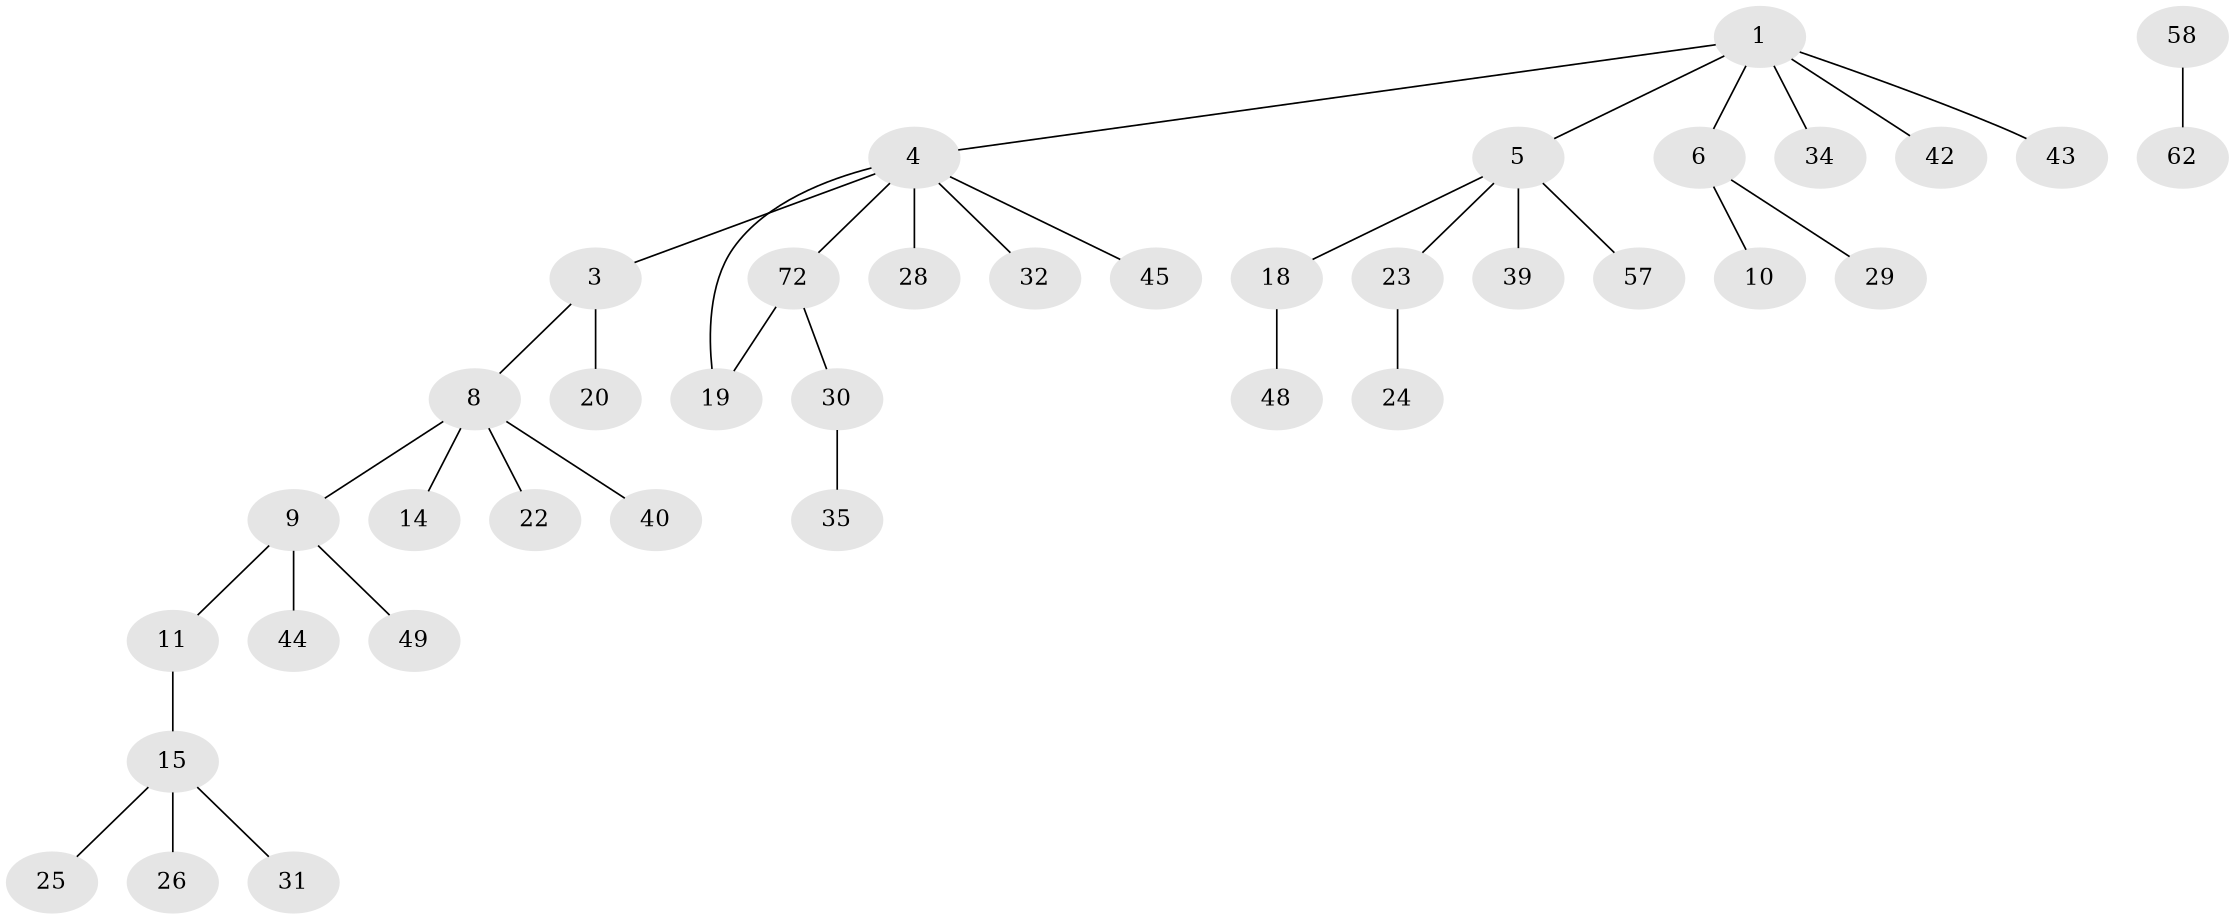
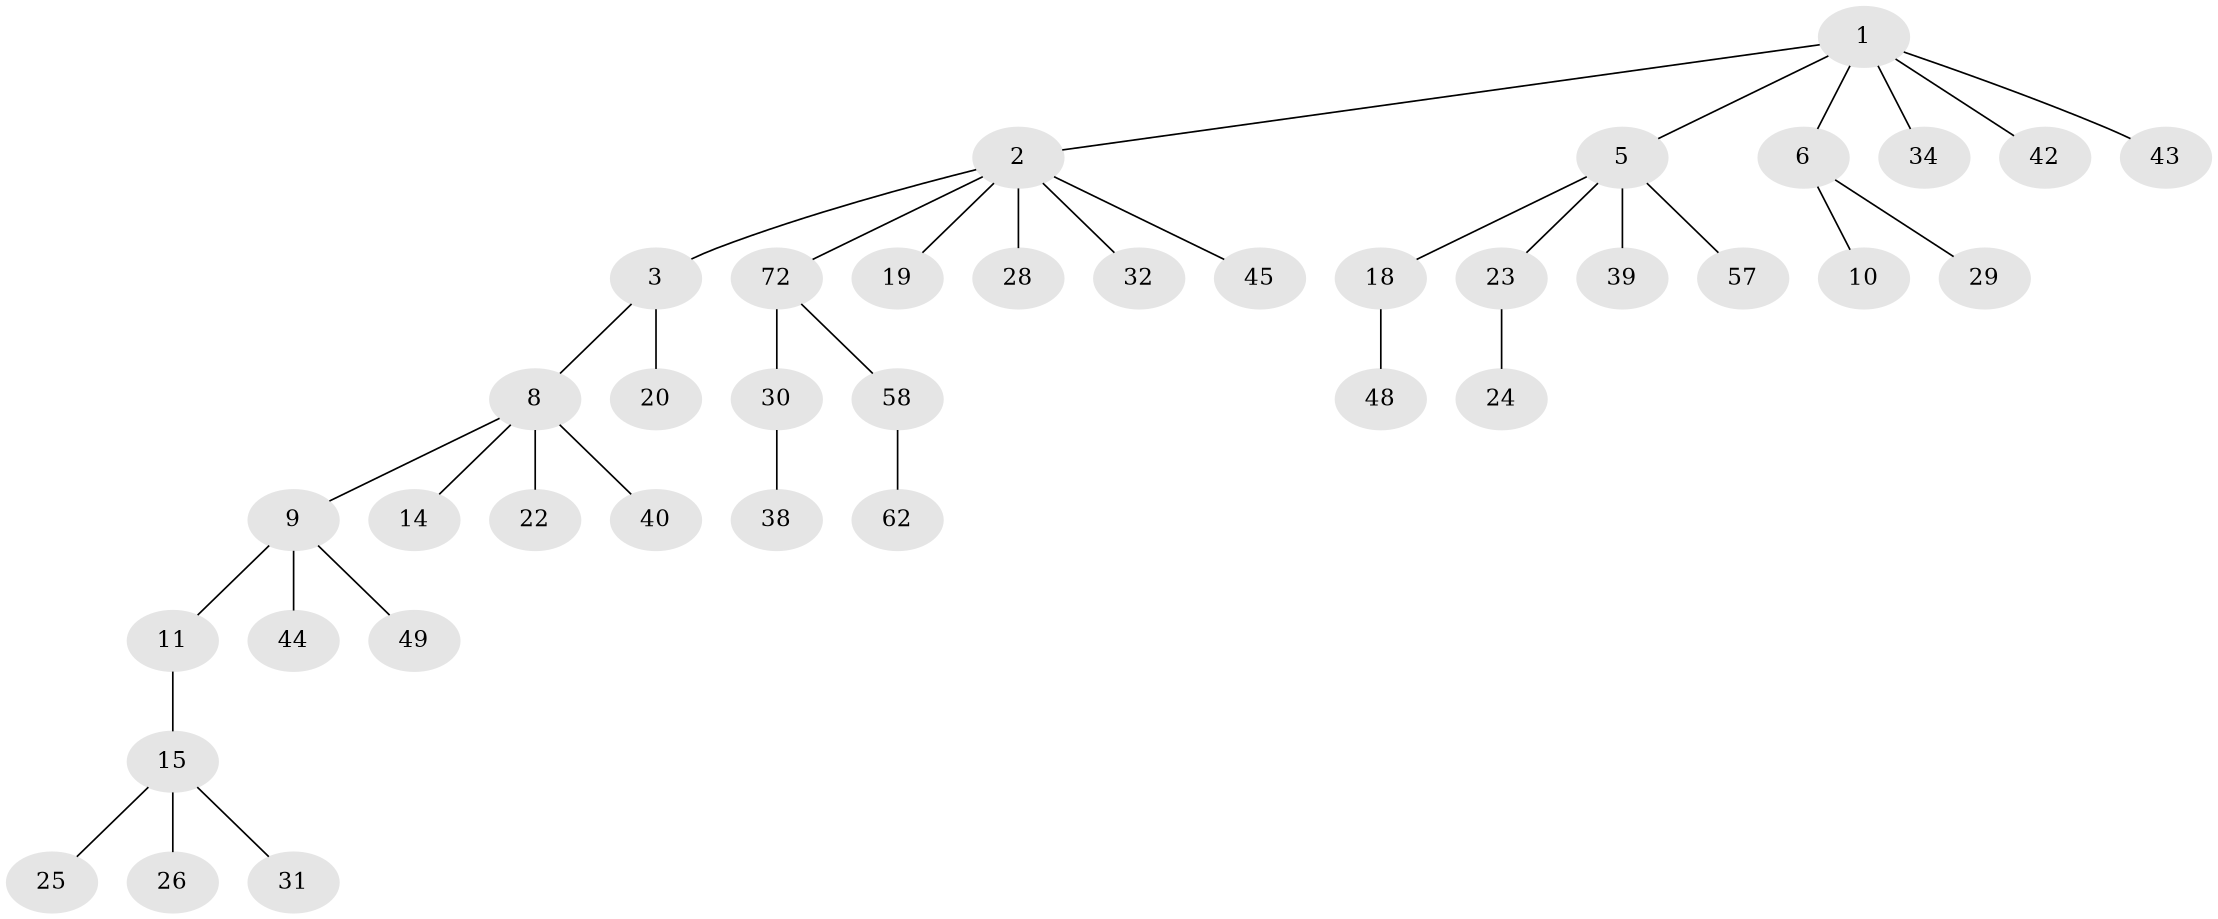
(914, 158) -> (1018, 158)
(755, 339) -> (837, 339)
(837, 520) -> (777, 520)
